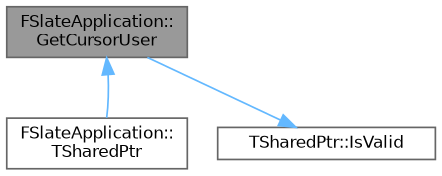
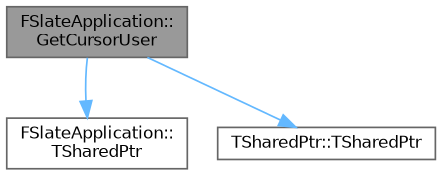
(108, 96) -> (86, 79)
(327, 143) -> (327, 143)
